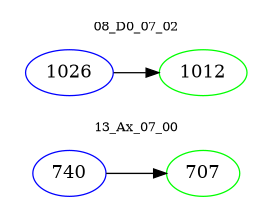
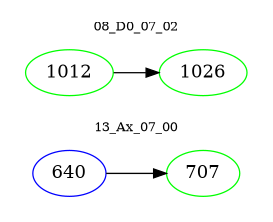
(69, 73) -> (203, 73)
(130, 73) -> (130, 73)
(69, 173) -> (69, 173)
